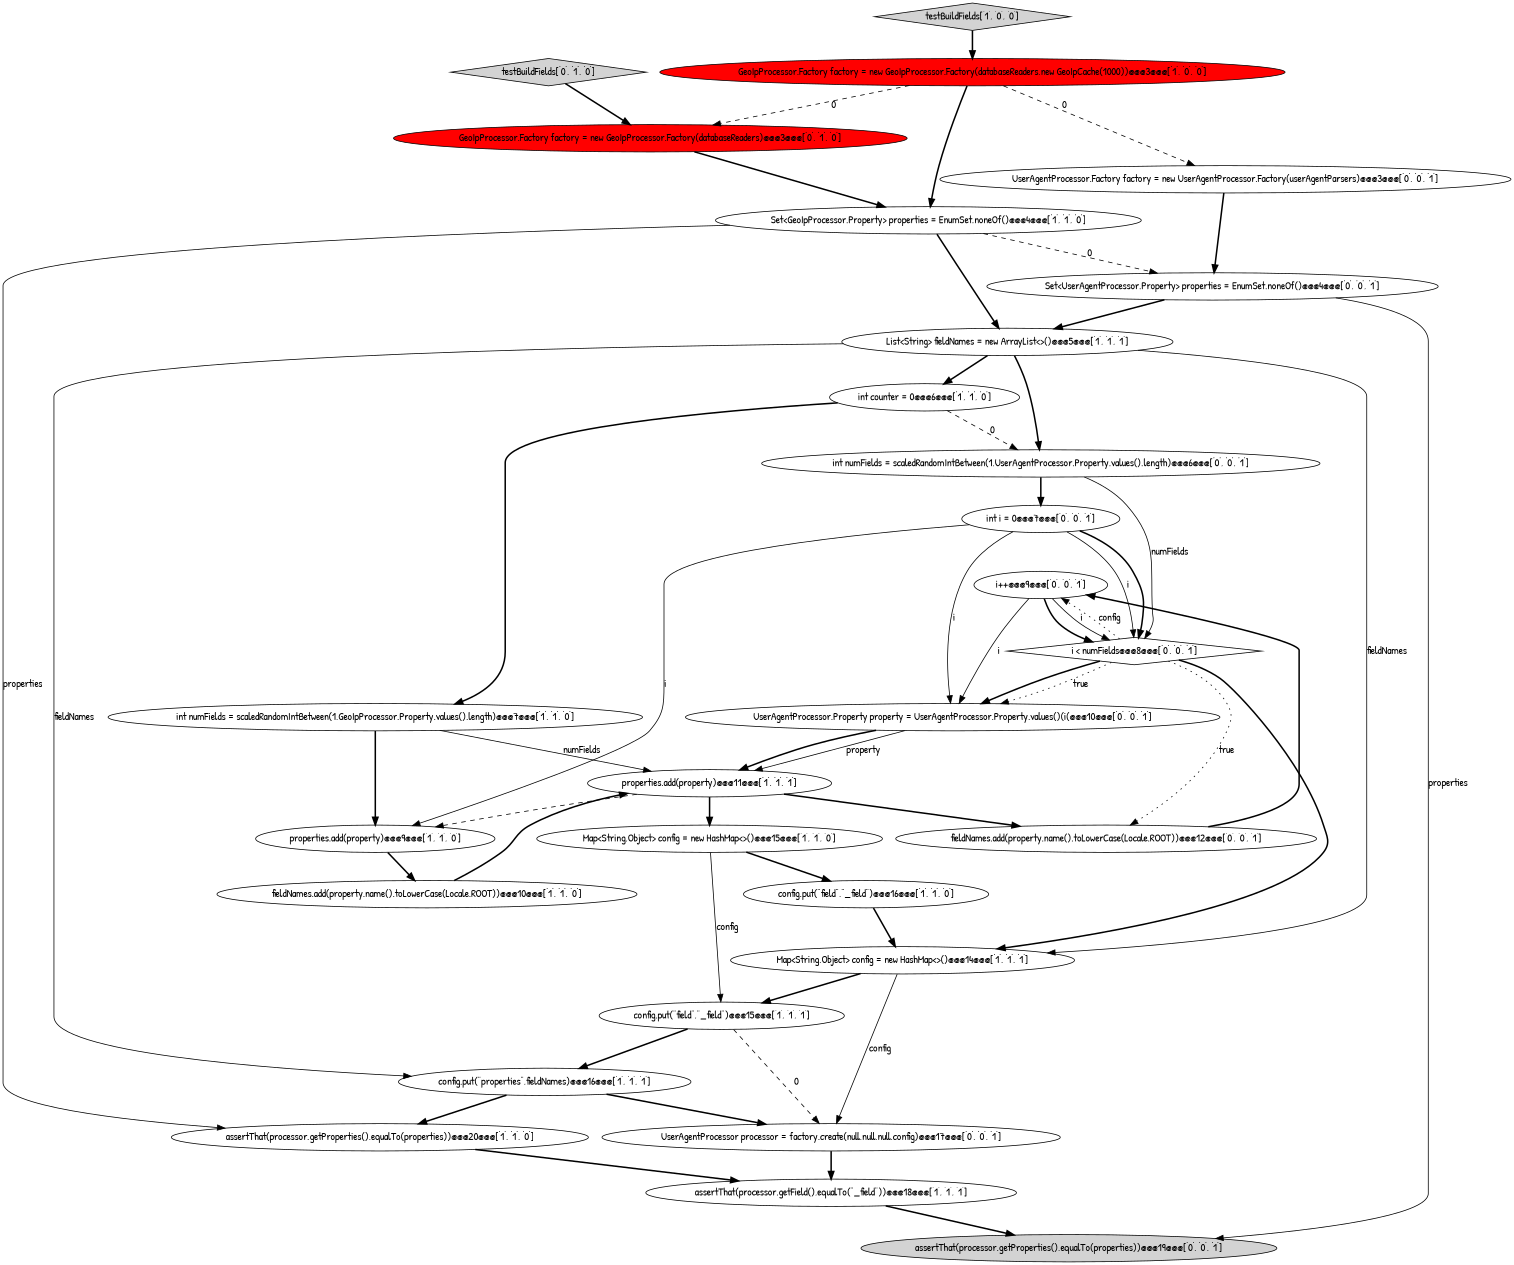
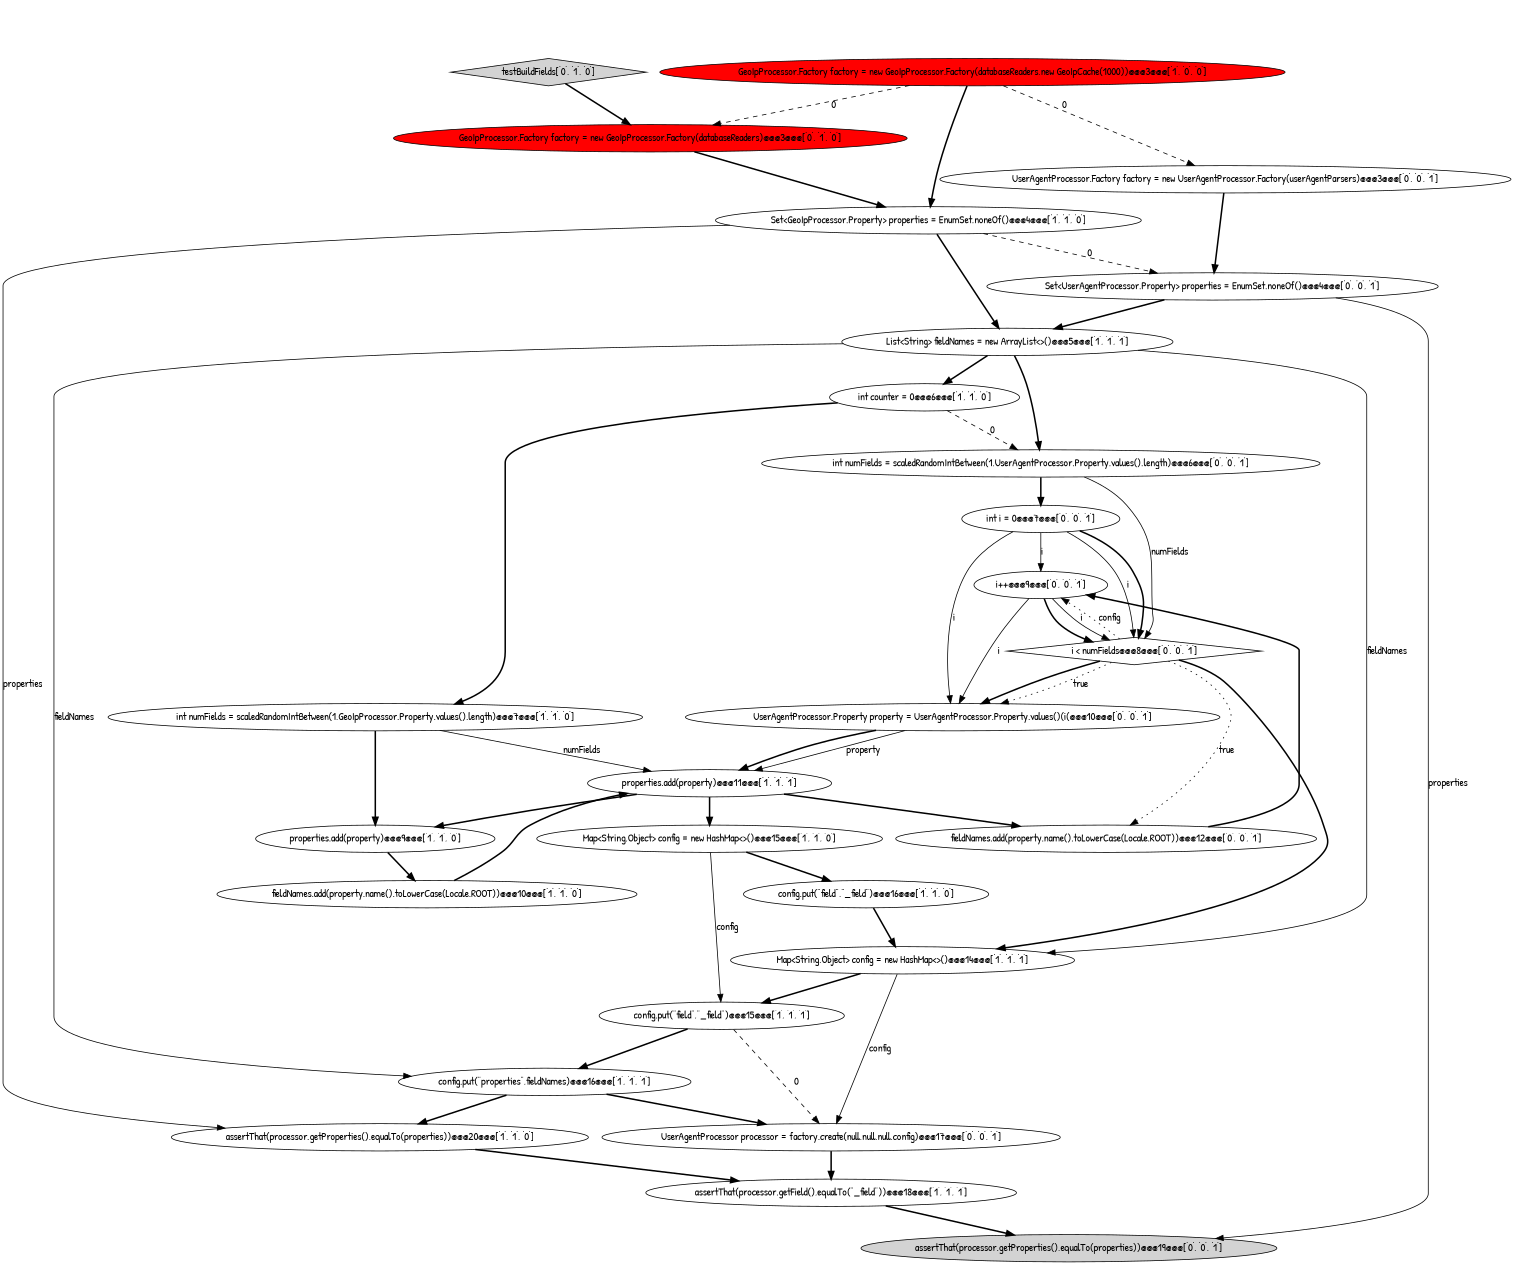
(972, 17) -> none
(664, 626) -> (1041, 548)
(540, 809) -> (540, 809)
